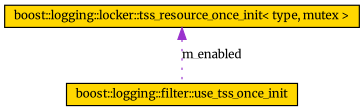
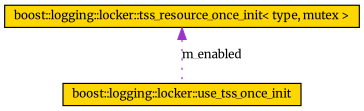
(182, 94) -> (182, 94)
